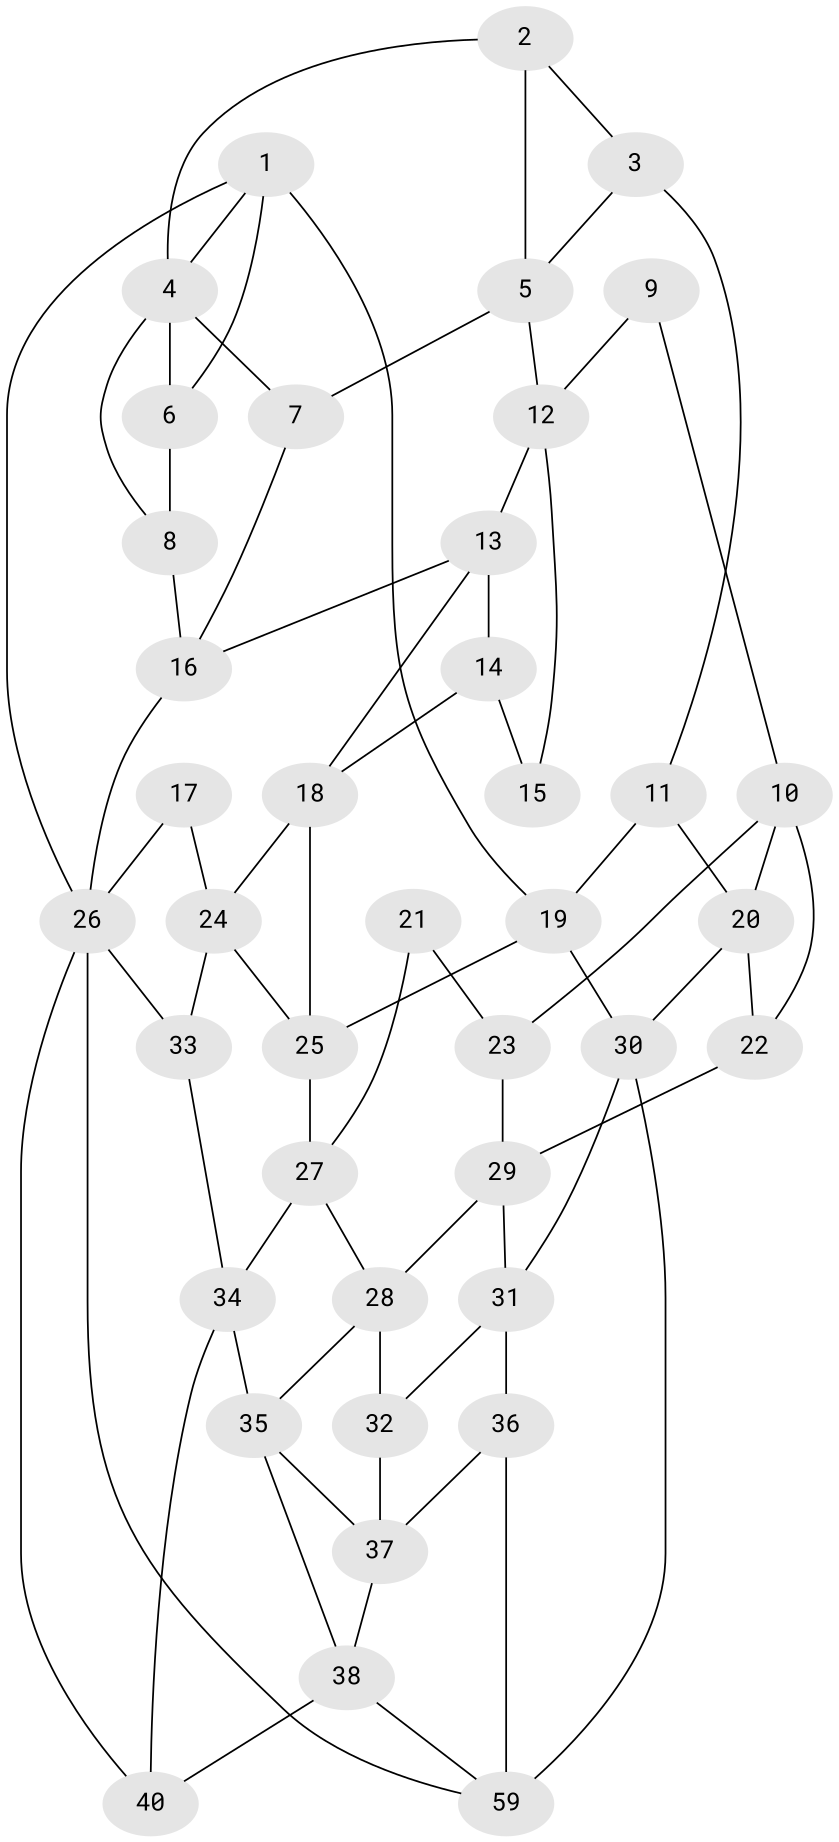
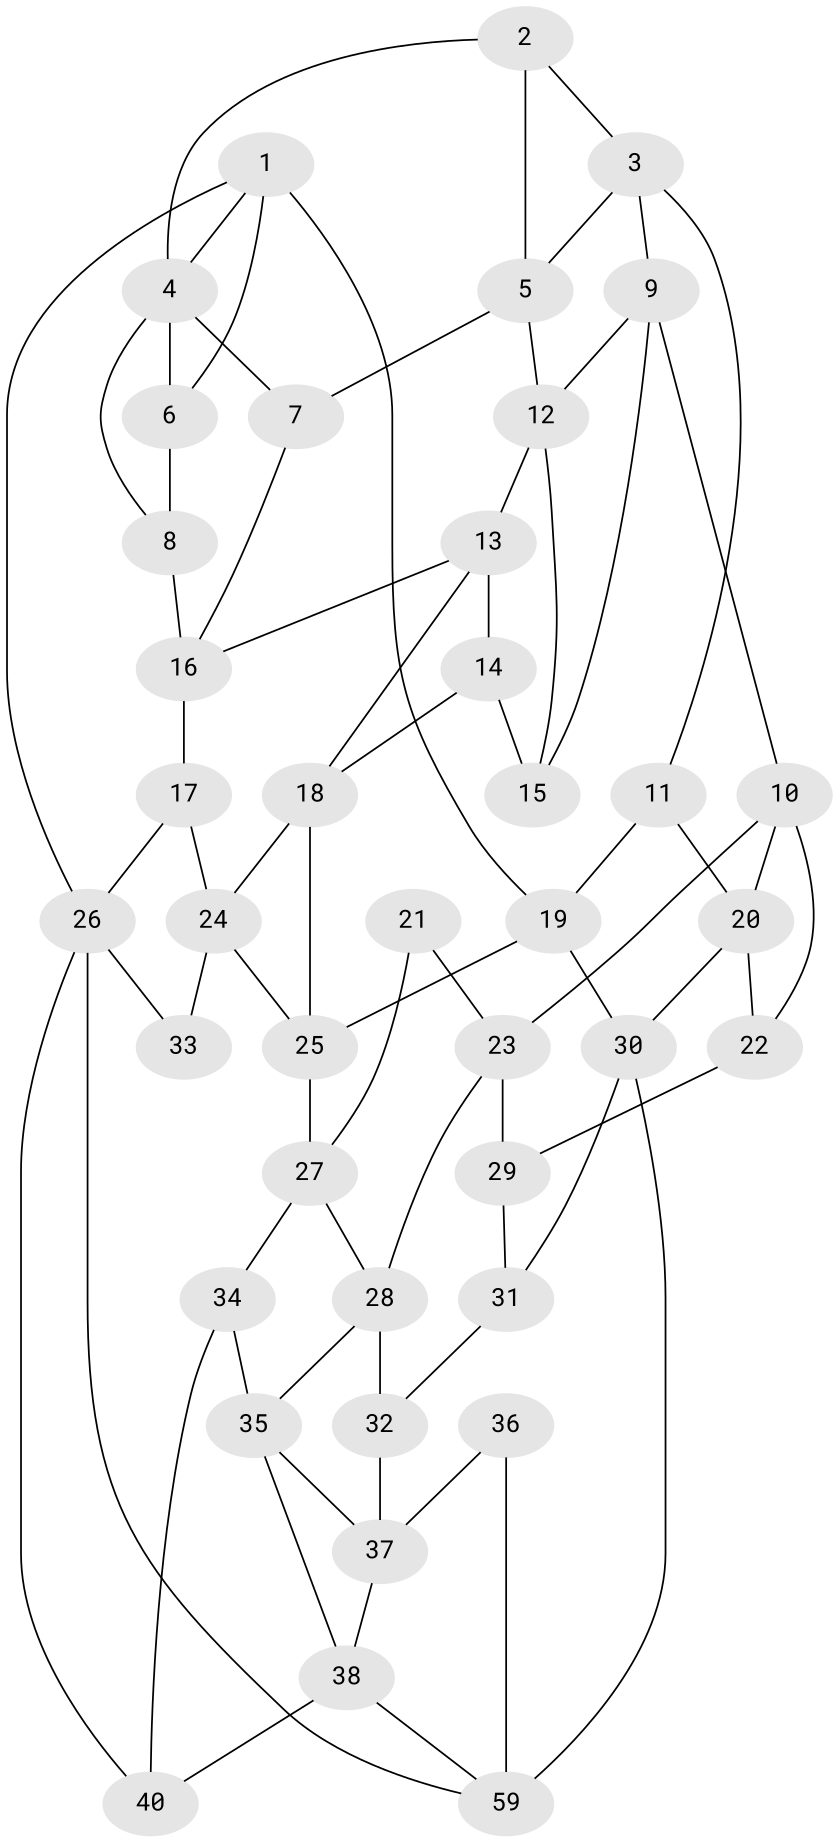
none -> (644, 227)
none -> (617, 548)
(112, 788) -> (184, 732)
(206, 1173) -> none
(441, 1236) -> (427, 1168)
(506, 1363) -> none
